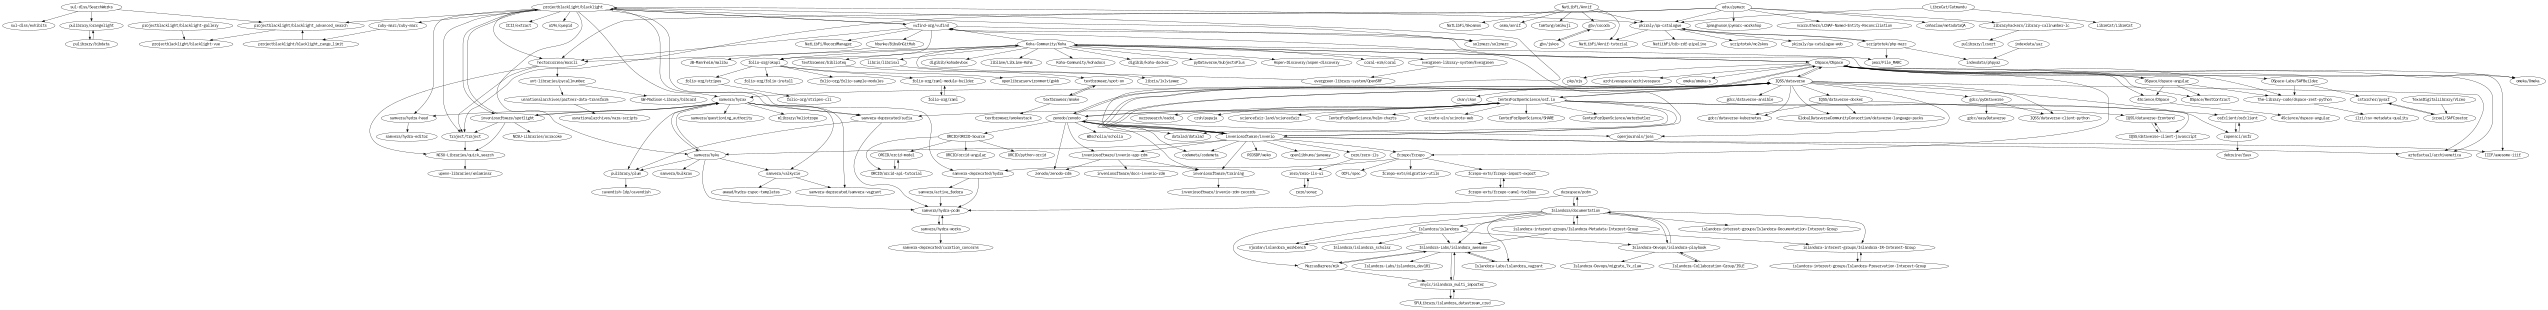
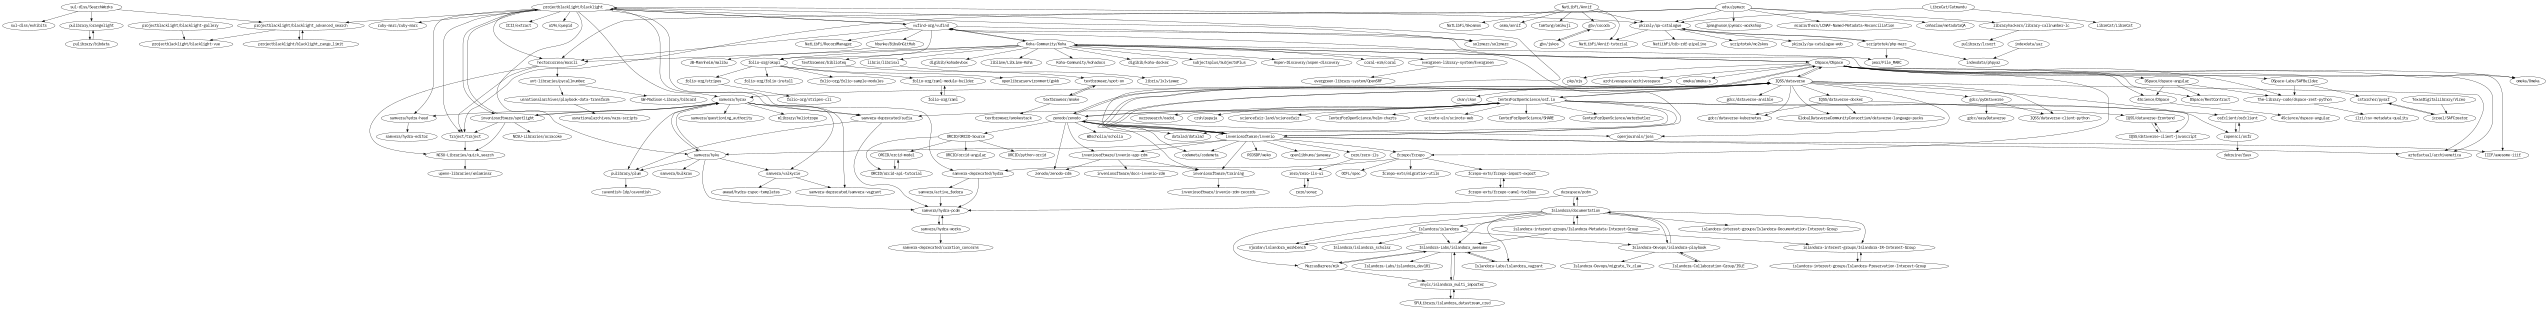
(1844, 26) -> (1844, 26)
(352, 34) -> (299, 34)
(1219, 63) -> (1219, 63)
(983, 70) -> (986, 35)
(1997, 73) -> none
(565, 100) -> (565, 100)
